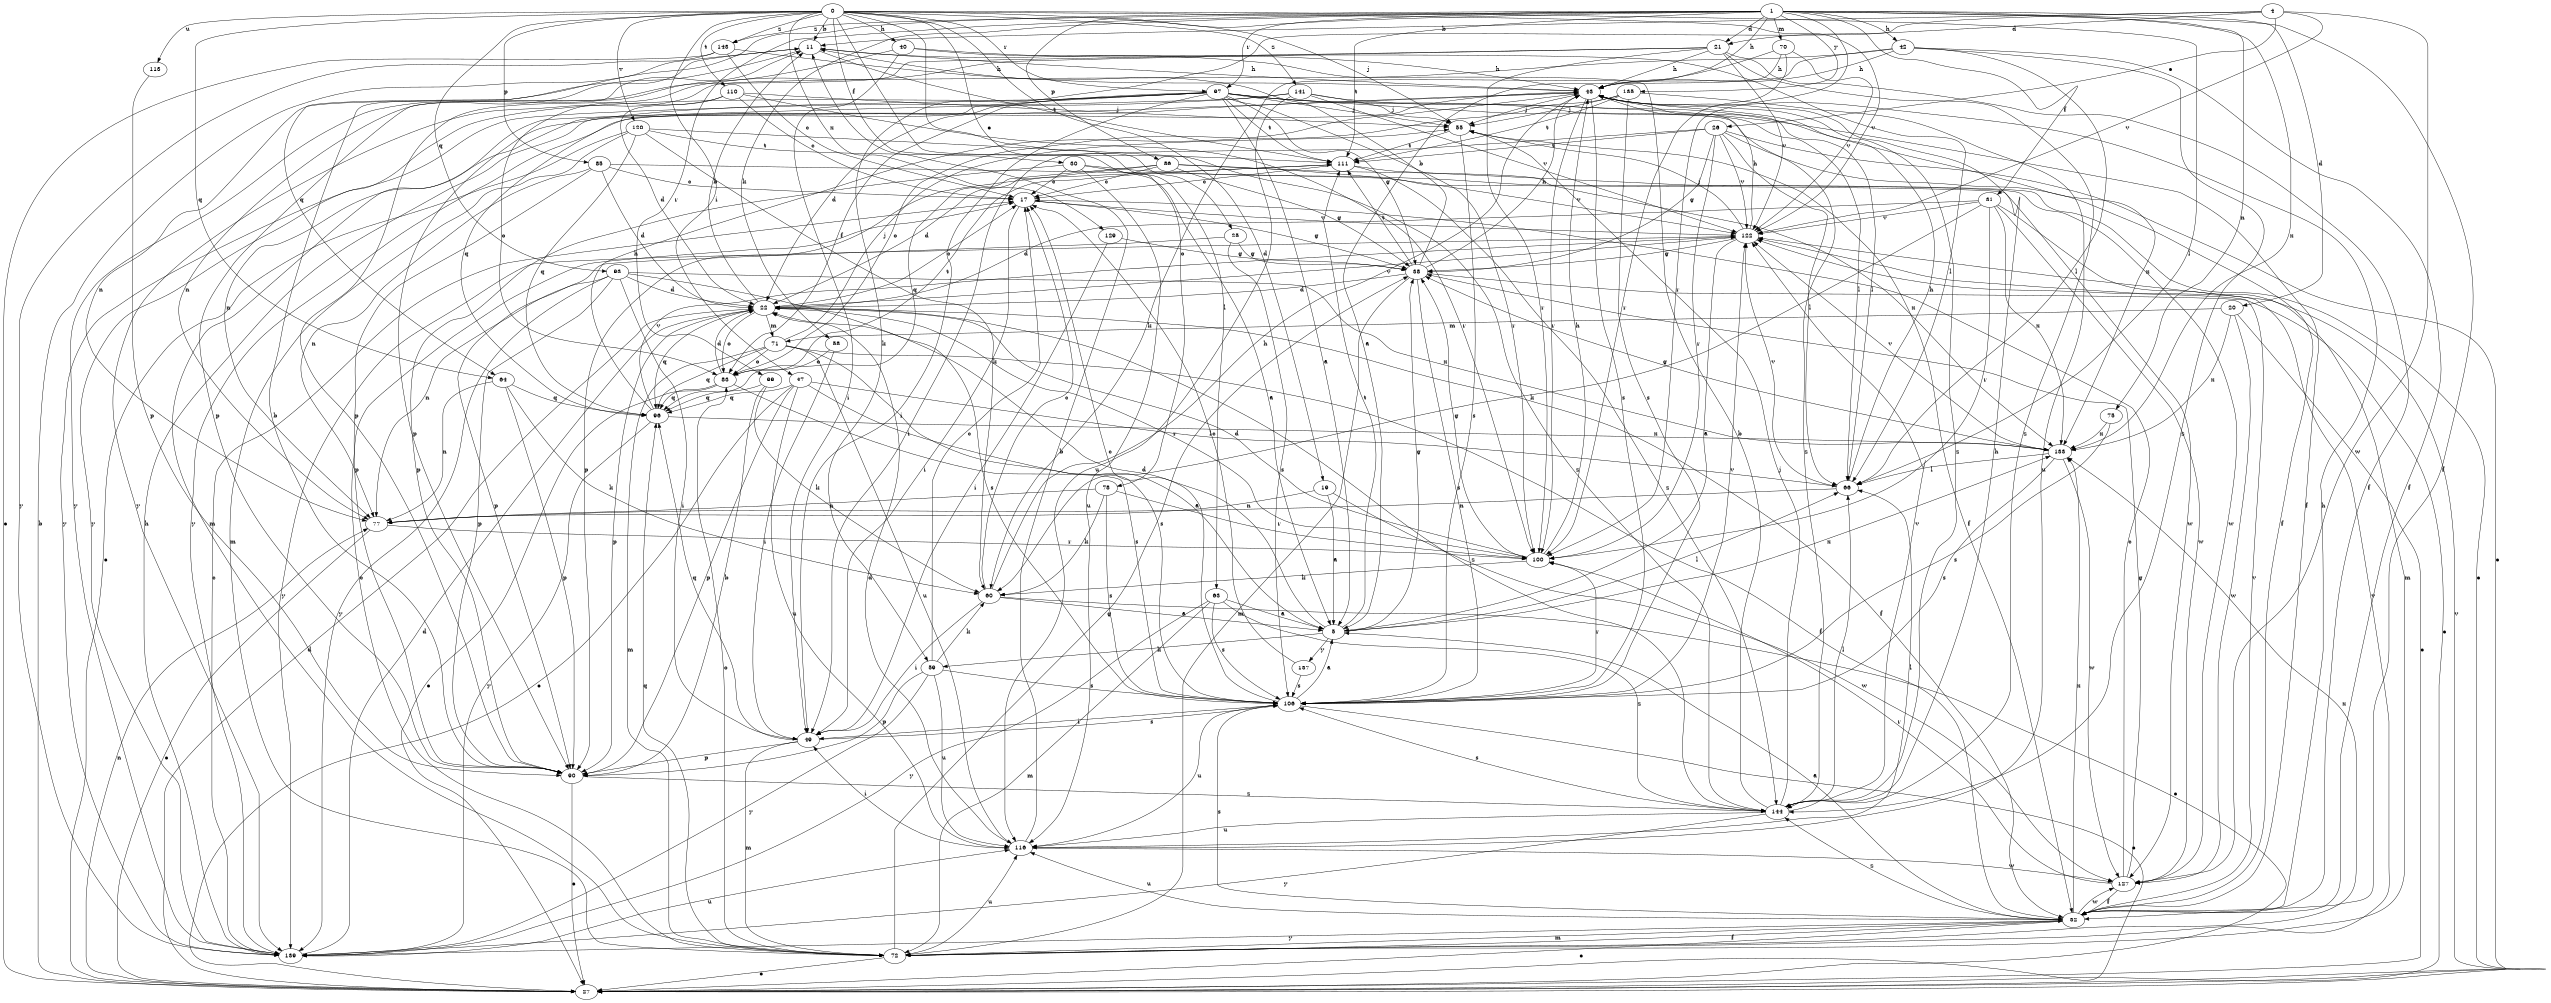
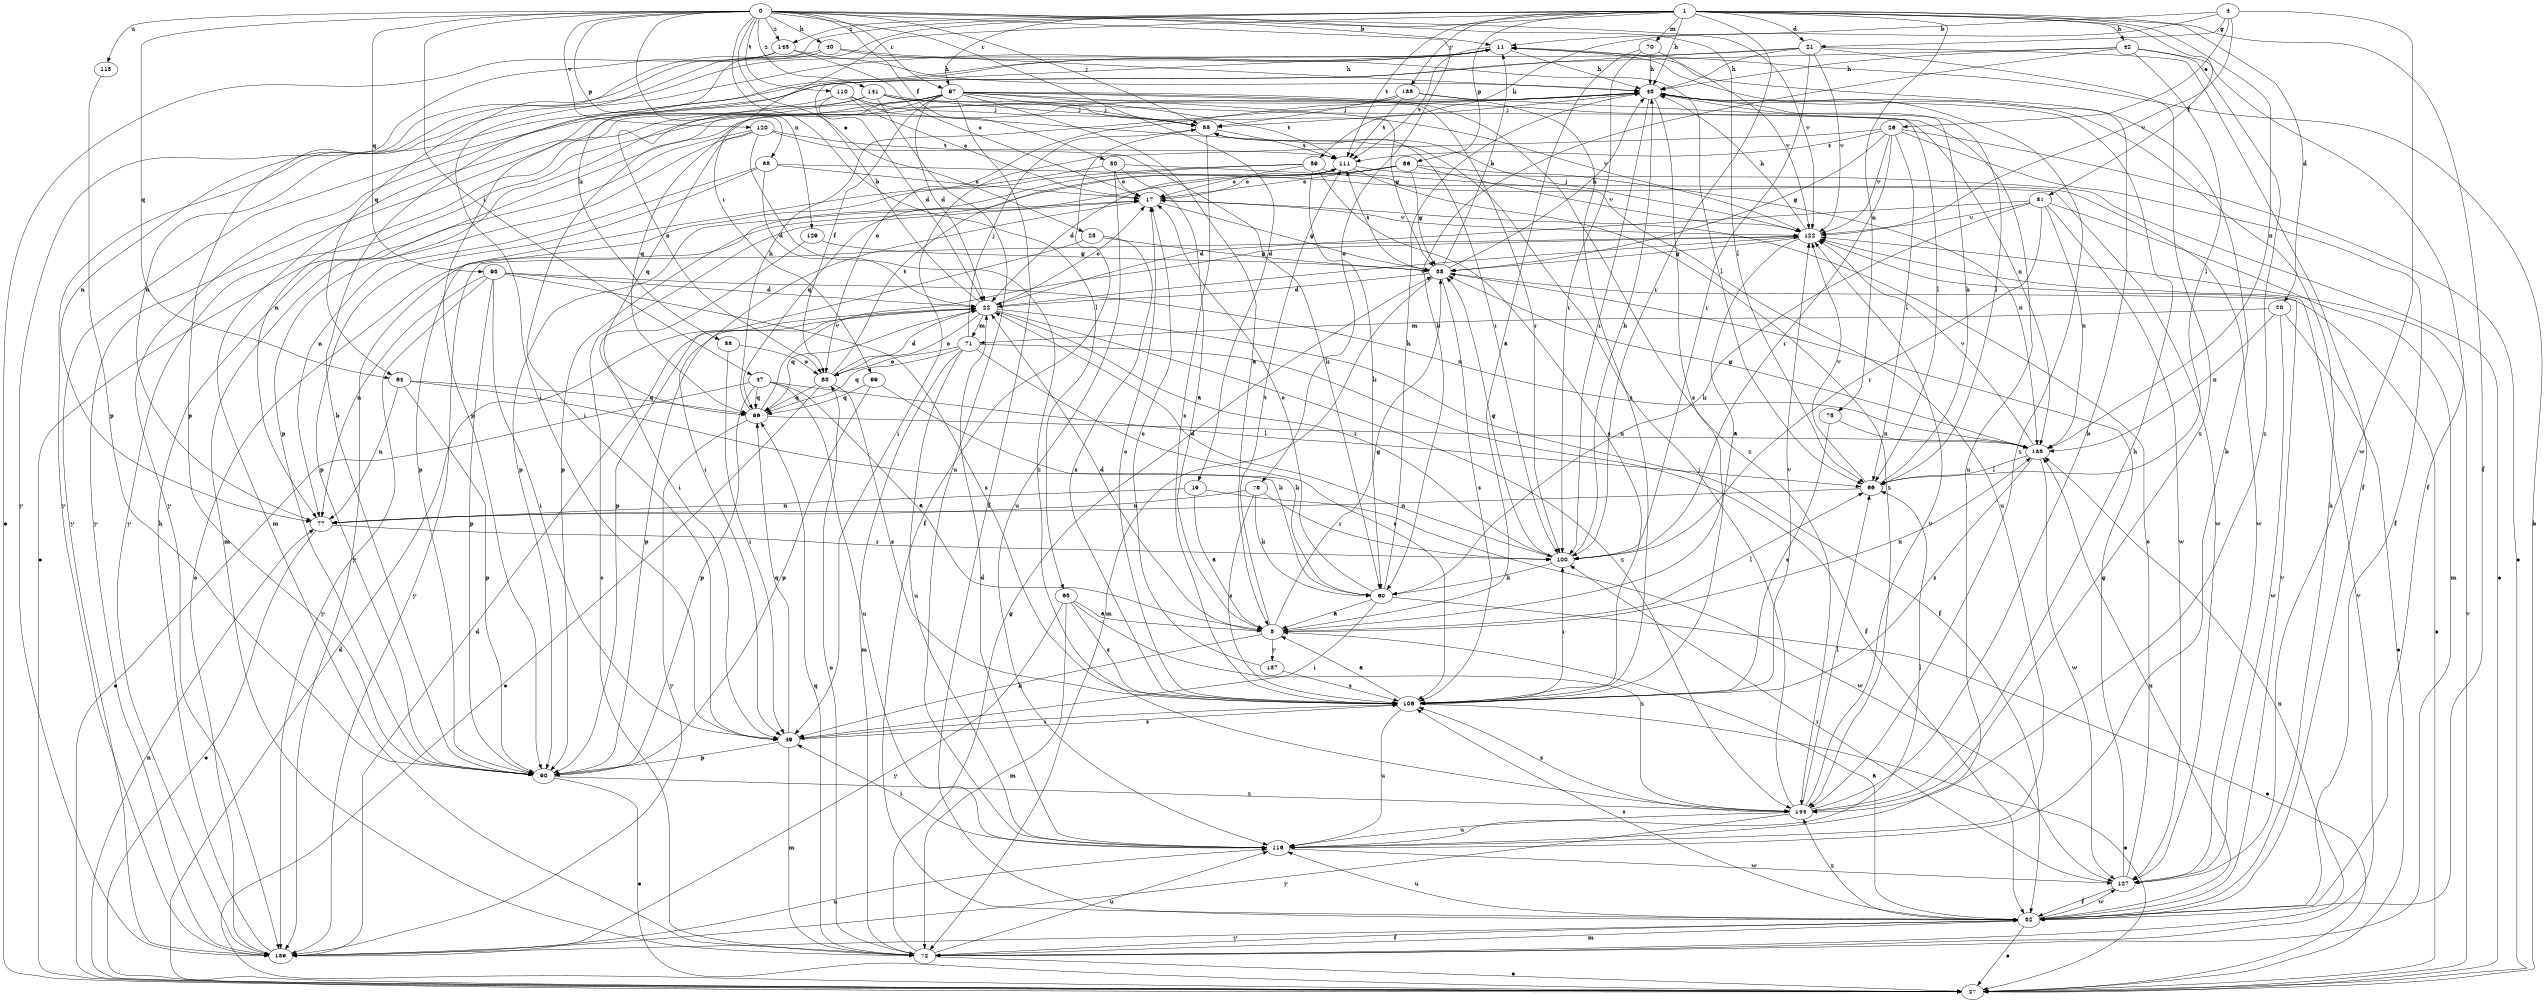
(2014, 29) -> (2222, 29)
(727, 578) -> (784, 578)
(1135, 650) -> (1031, 681)
